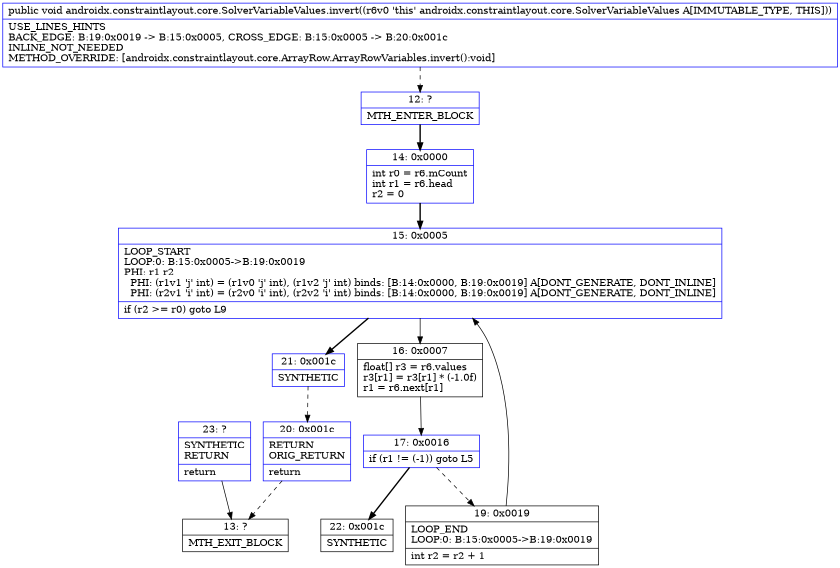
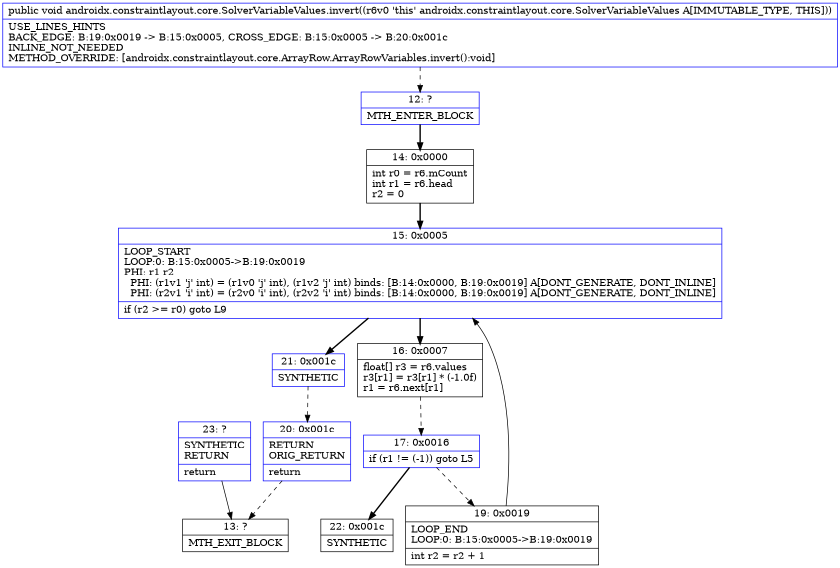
(420, 176) -> (420, 176)
(420, 327) -> (420, 327)
(421, 412) -> (421, 412)
